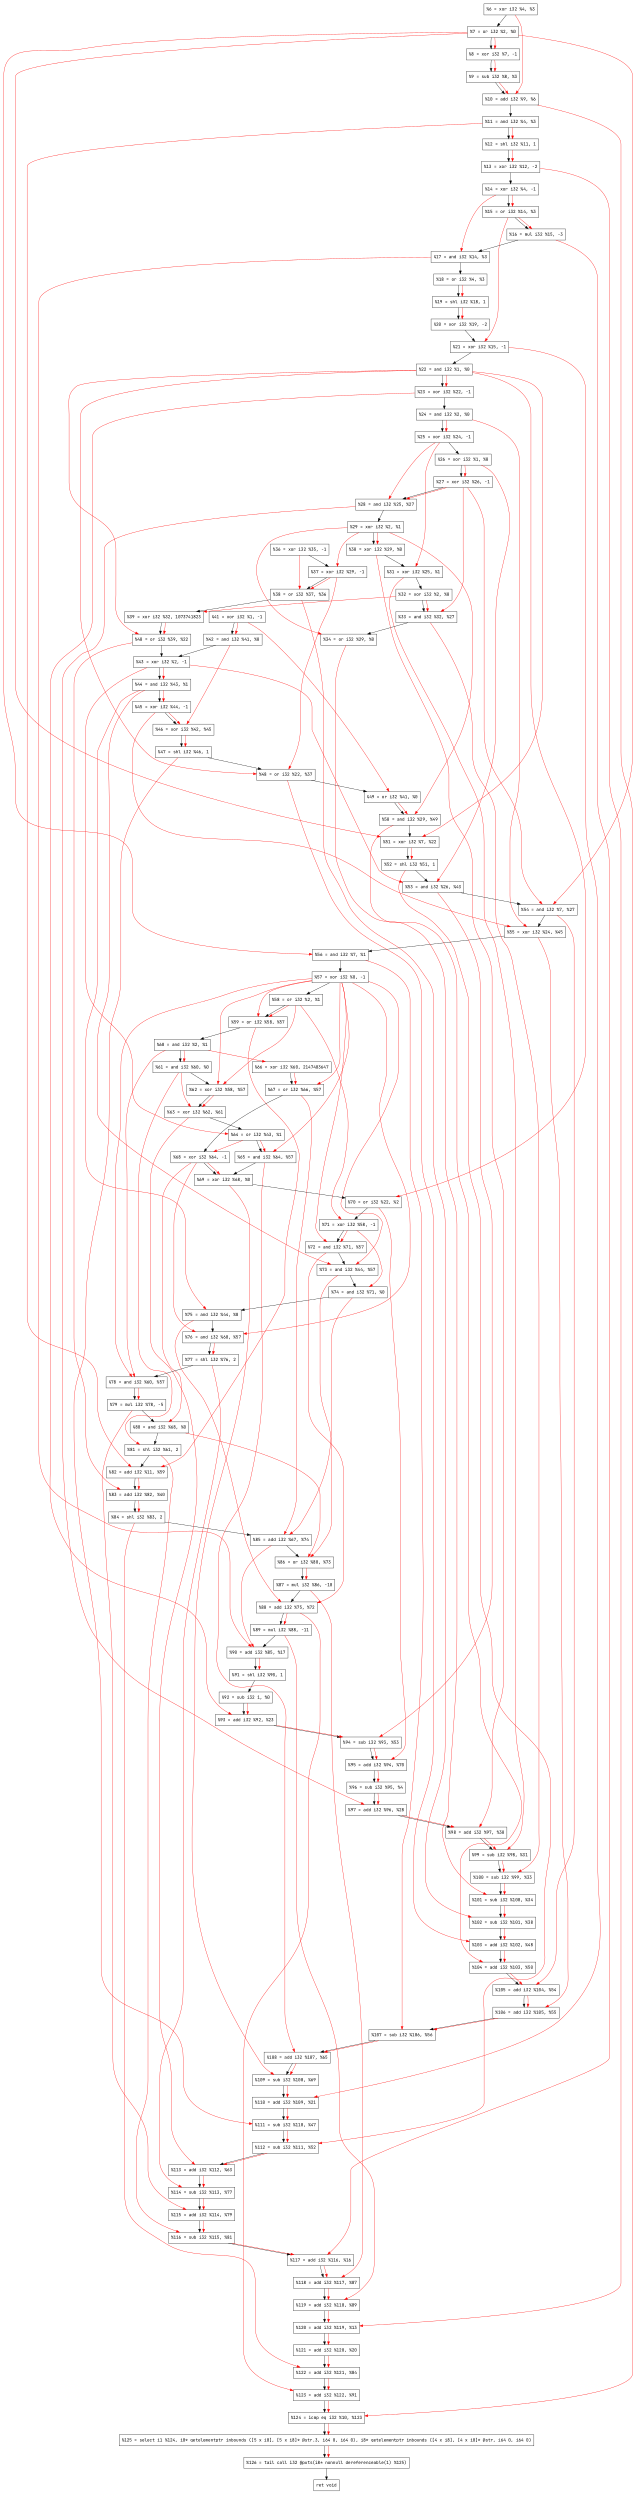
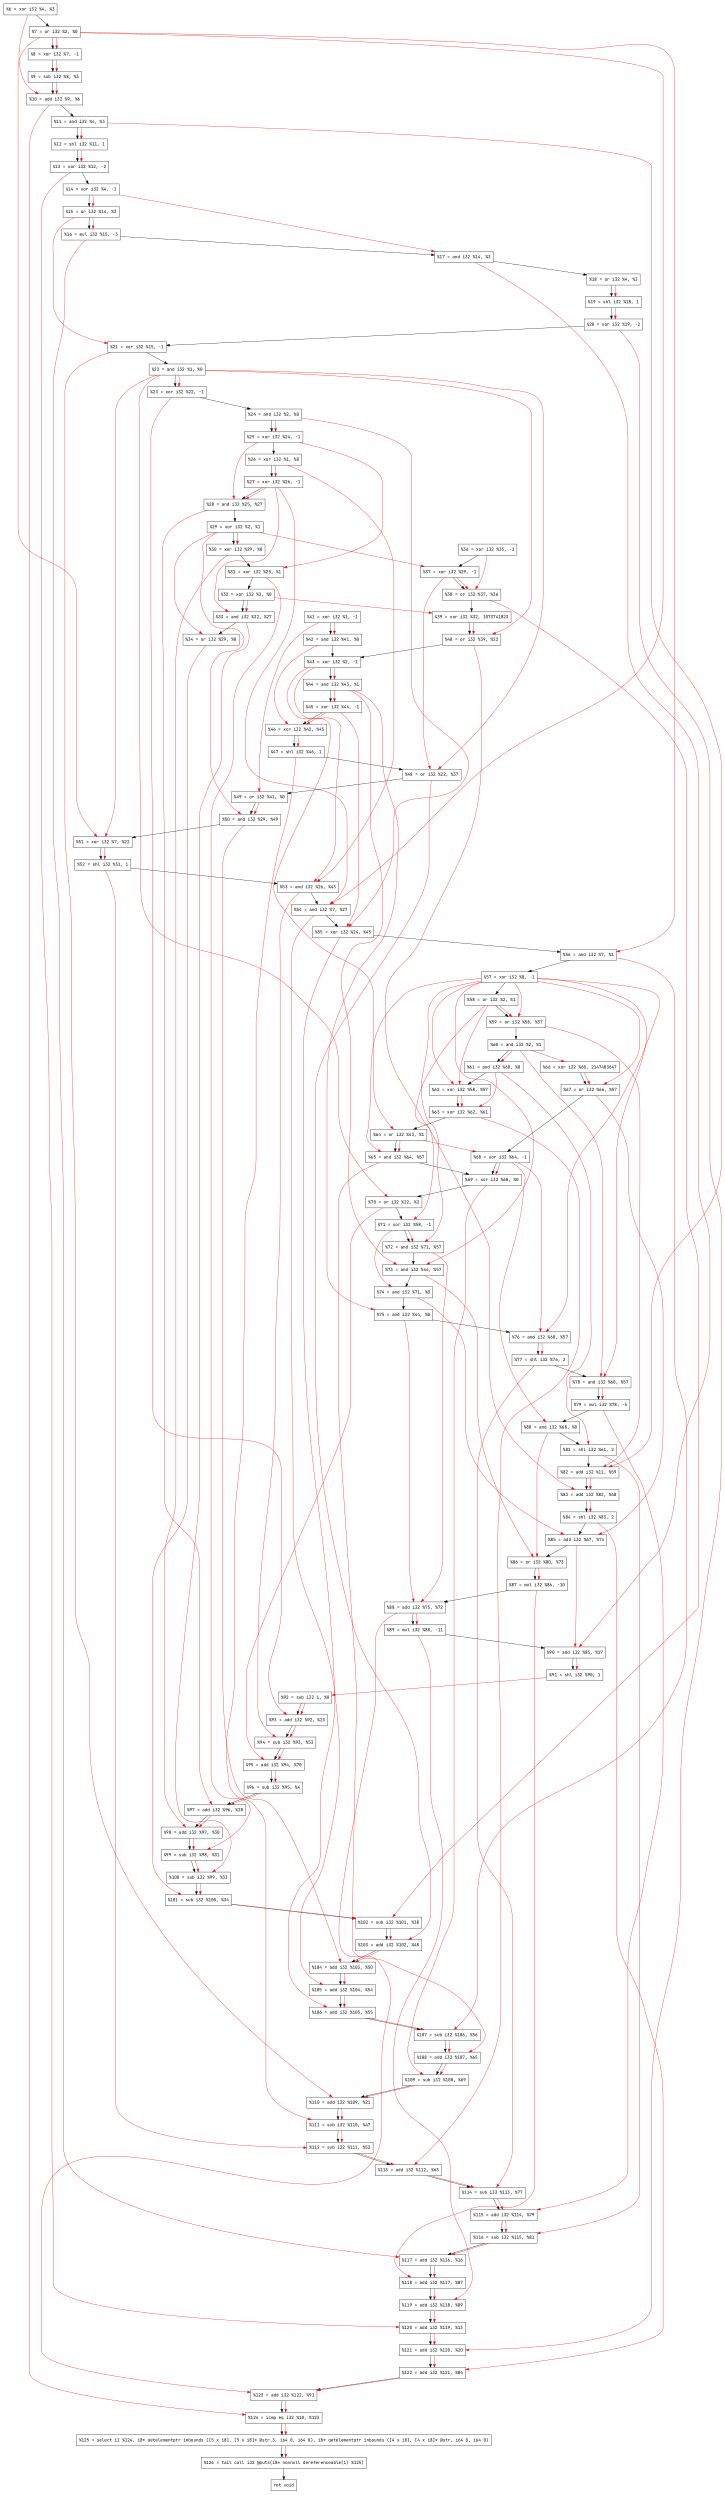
none -> (721, 1405)
(253, 1684) -> (441, 1686)
